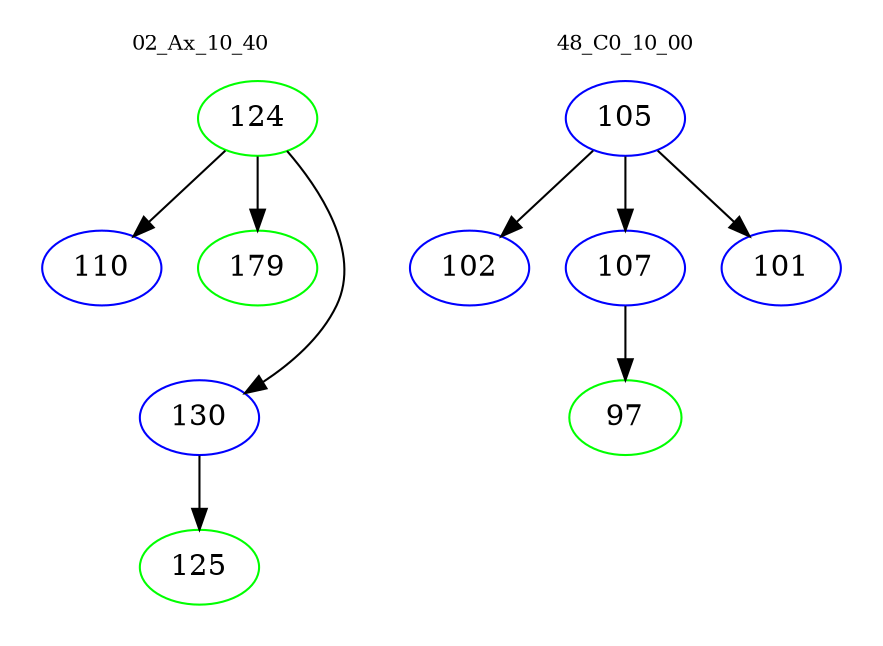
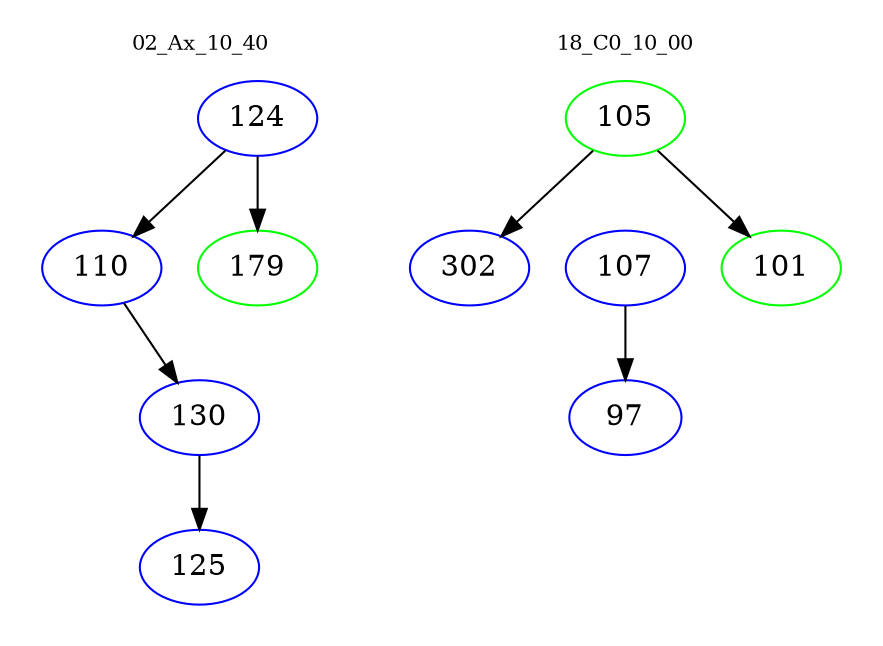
(625, 45) -> (625, 45)
(258, 118) -> (258, 118)
(625, 118) -> (625, 118)
(625, 183) -> none
(470, 268) -> (470, 268)
(781, 268) -> (781, 268)
(344, 275) -> (145, 334)
(625, 418) -> (625, 418)
(199, 567) -> (199, 567)
